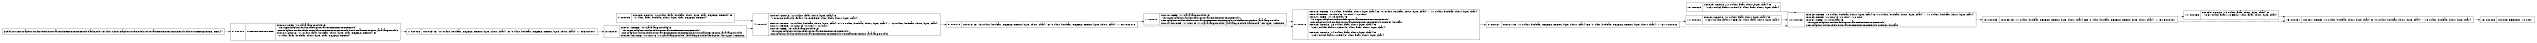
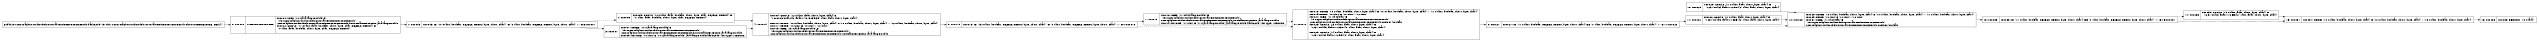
(1186, 15) -> (1185, 15)
(2516, 20) -> (2517, 20)
none -> (597, 21)
